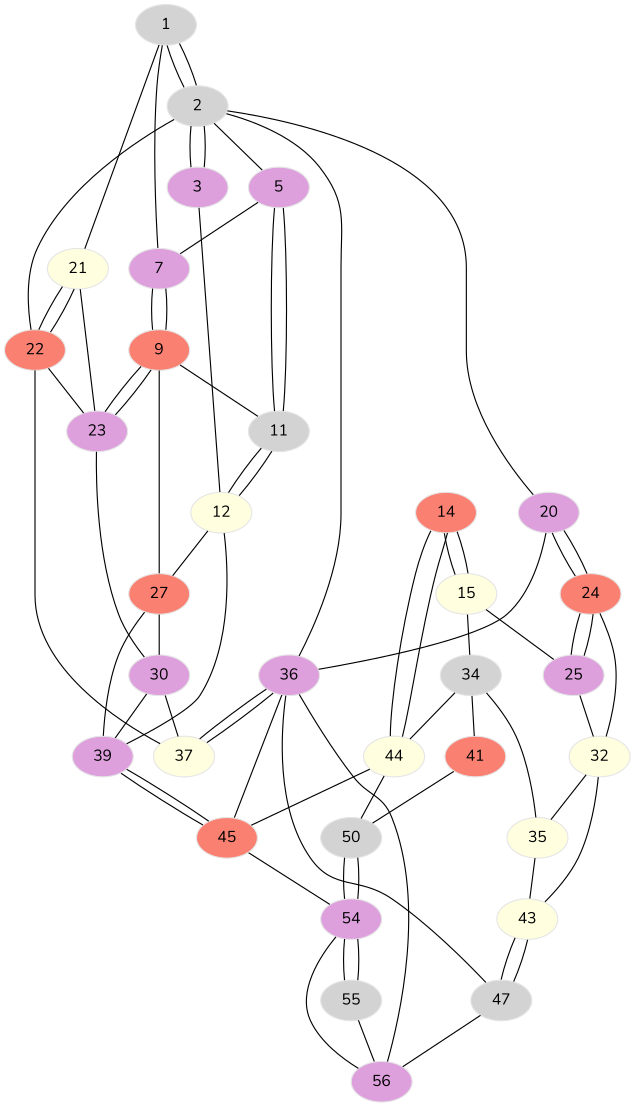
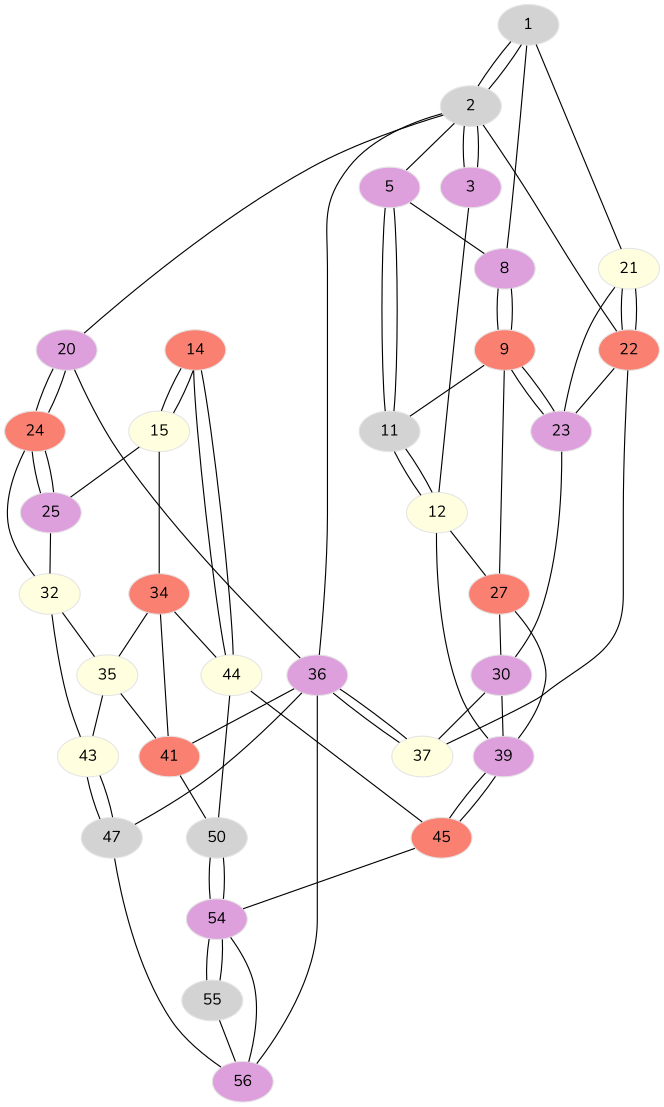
(159, 269) -> (505, 269)
(471, 675) -> (159, 594)
none -> (138, 716)
(258, 756) -> (243, 716)
